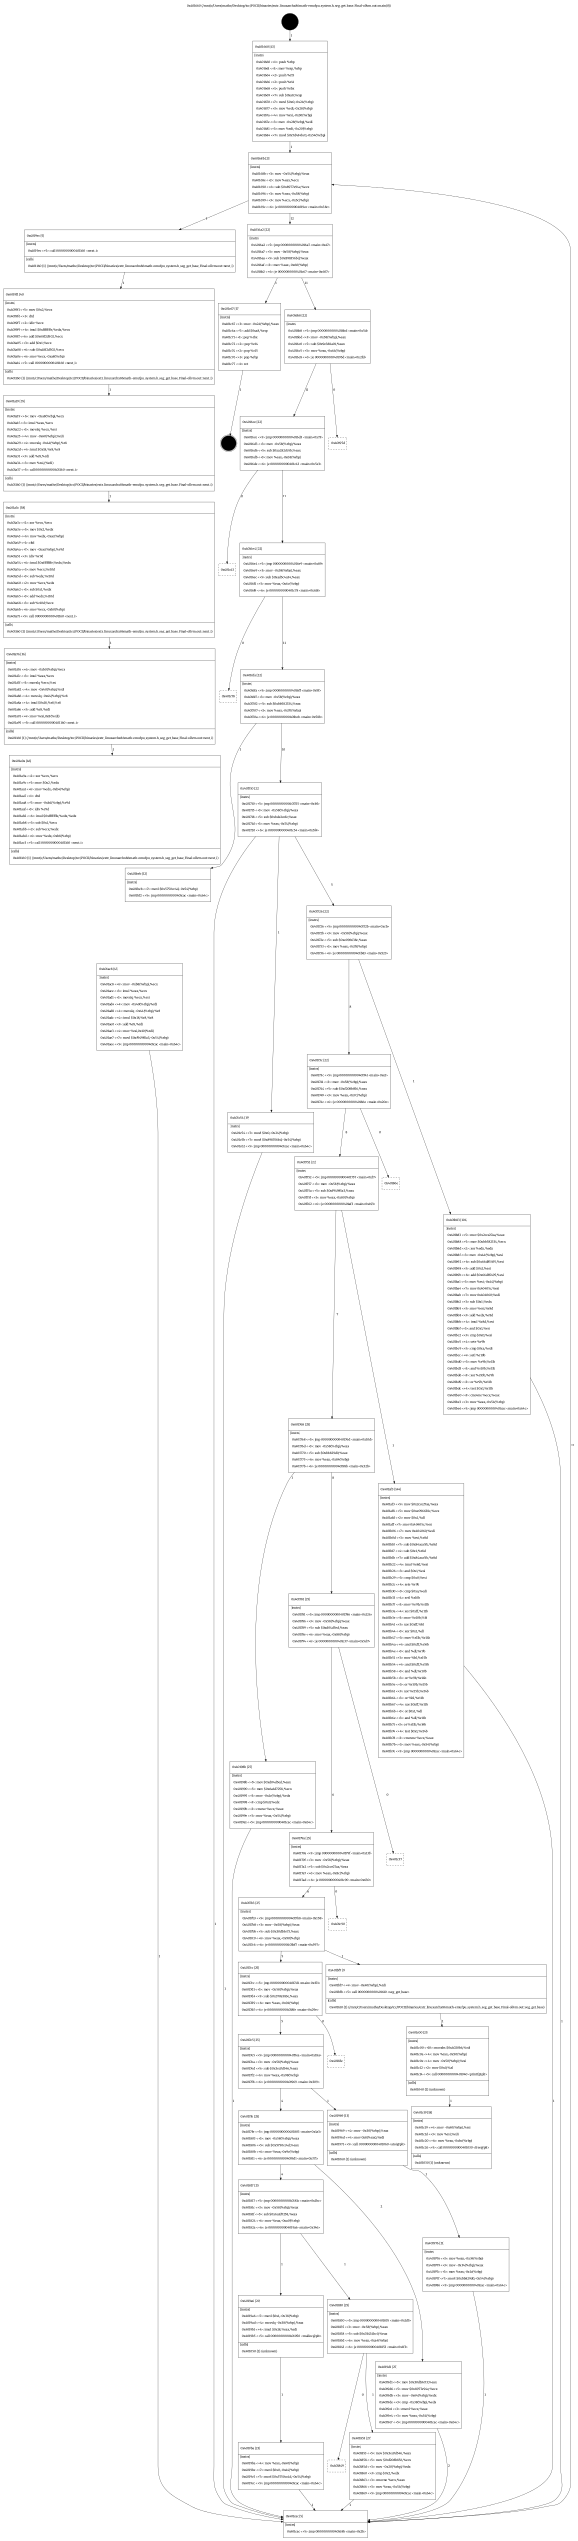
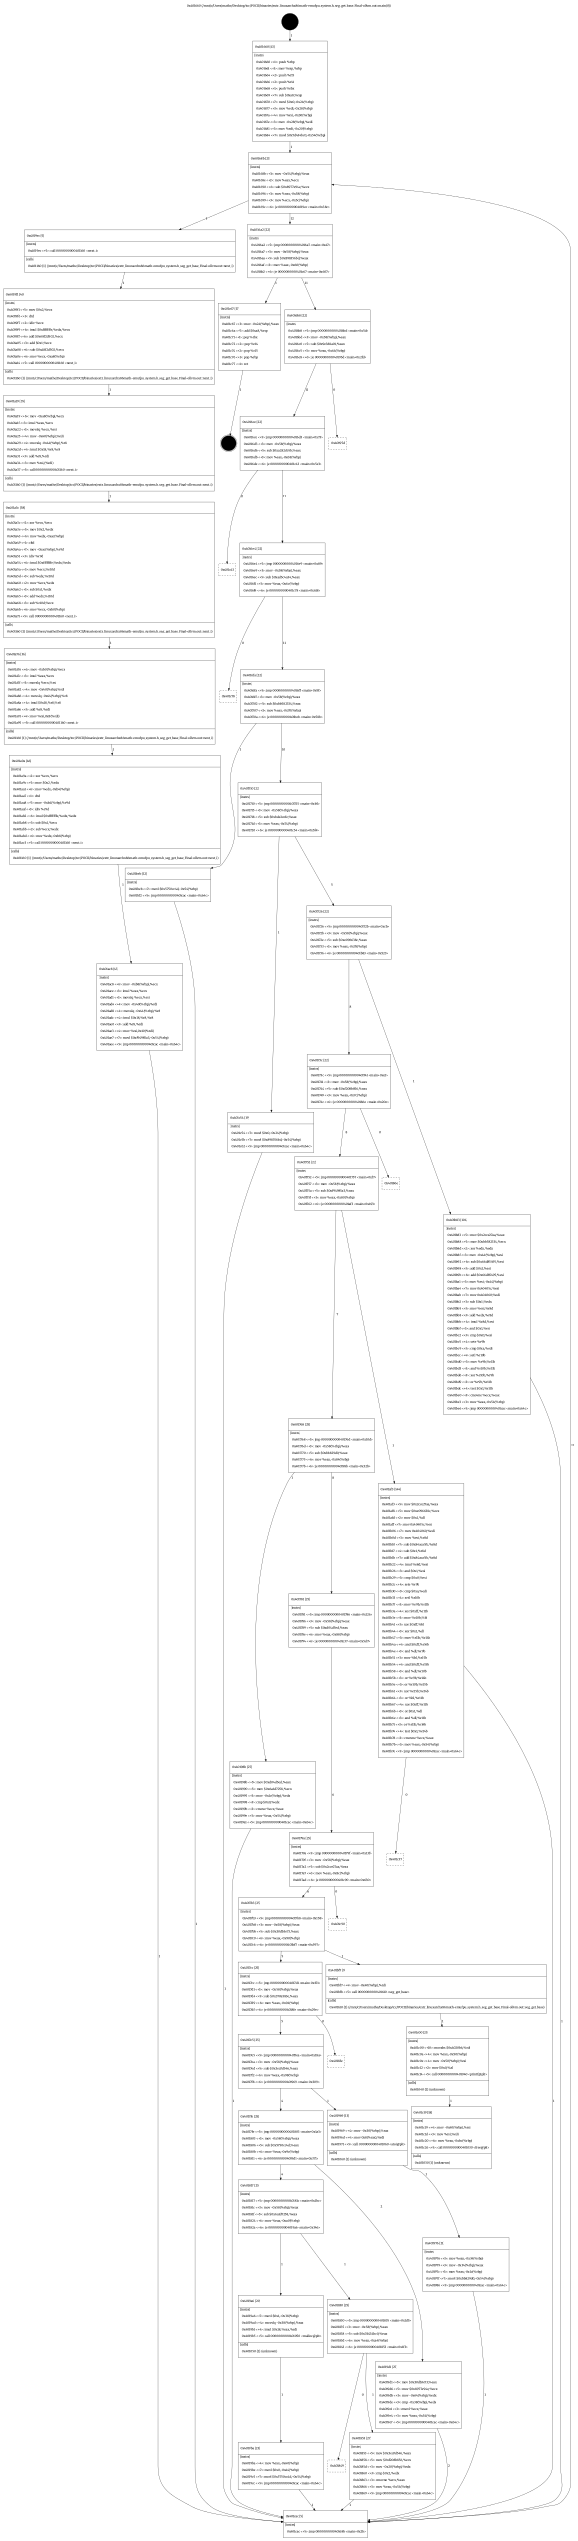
none -> (123, 913)
(214, 1696) -> (195, 1742)
(366, 1749) -> (401, 1804)
